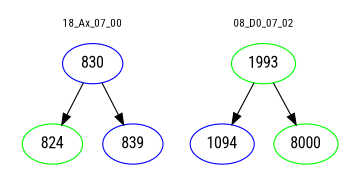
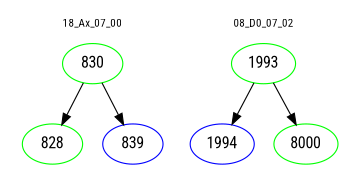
(93, 64) -> (93, 64)
(52, 144) -> (52, 144)
(222, 144) -> (222, 144)
